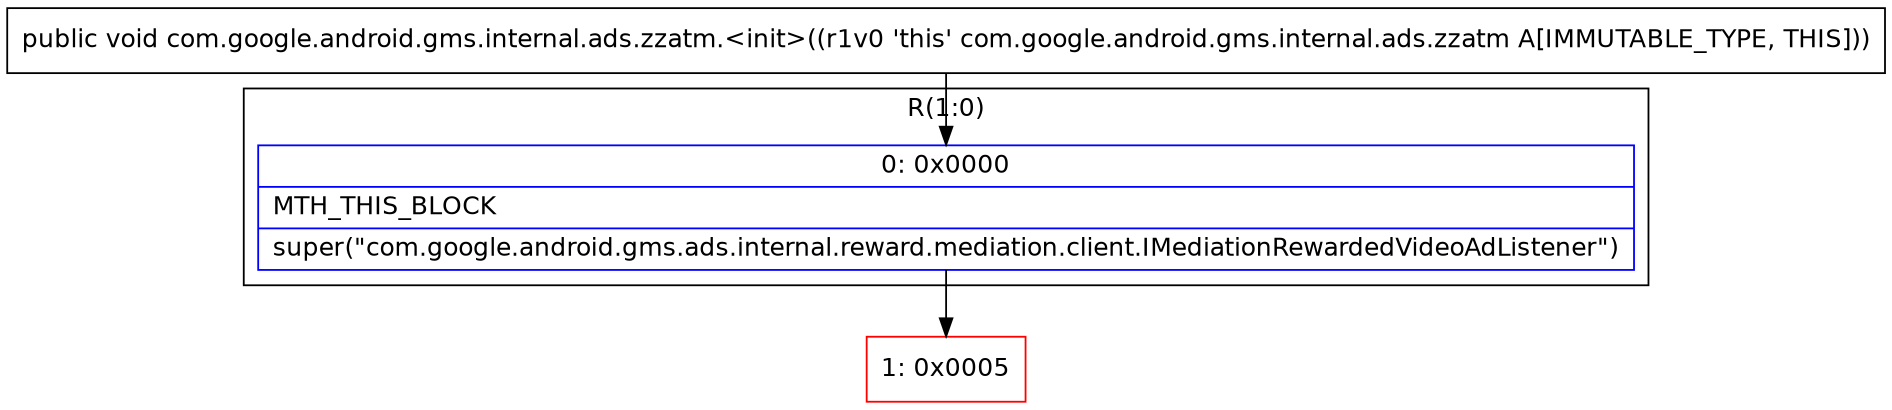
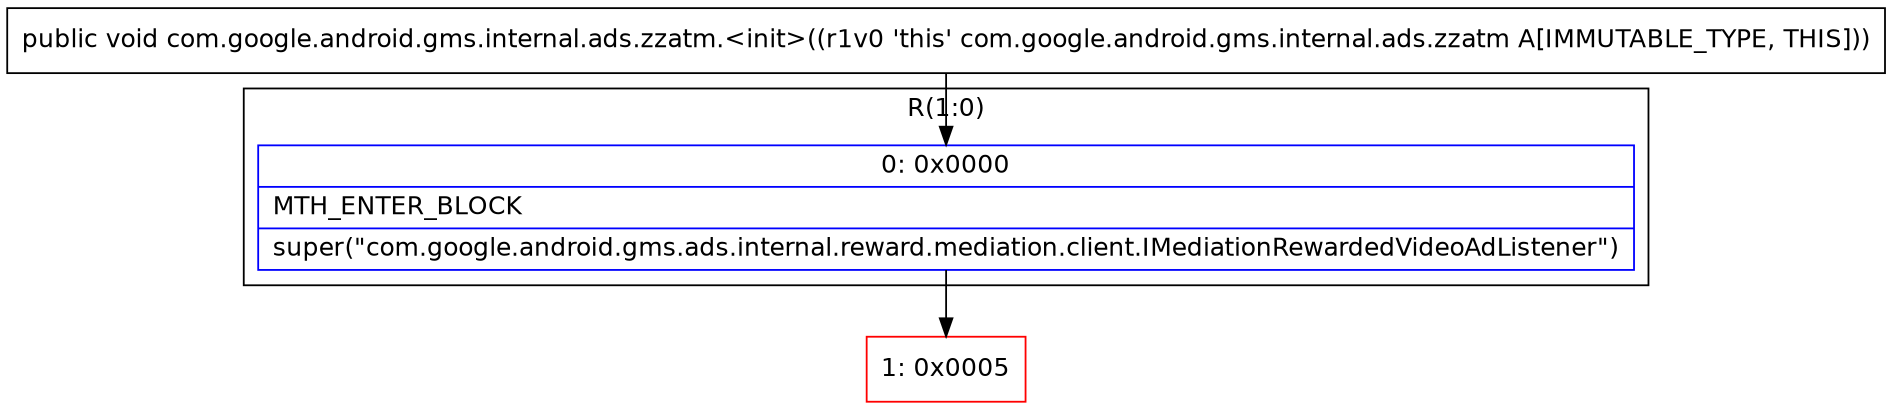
(385, 207) -> (398, 207)
